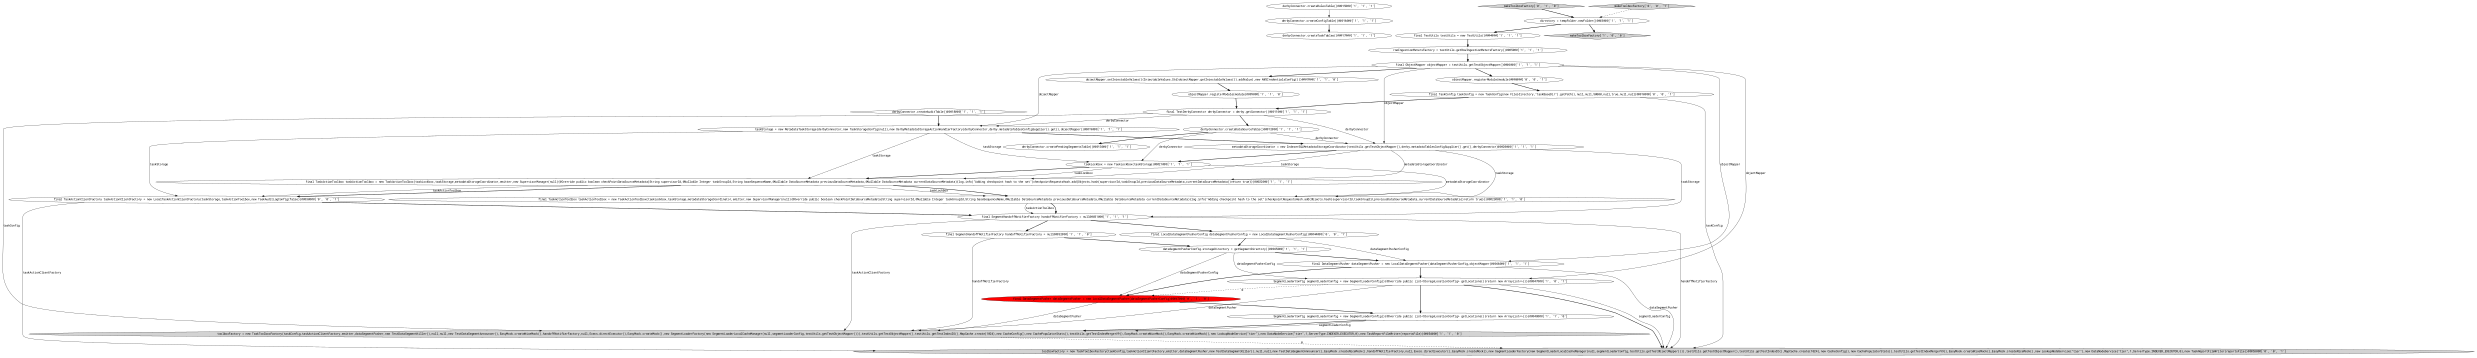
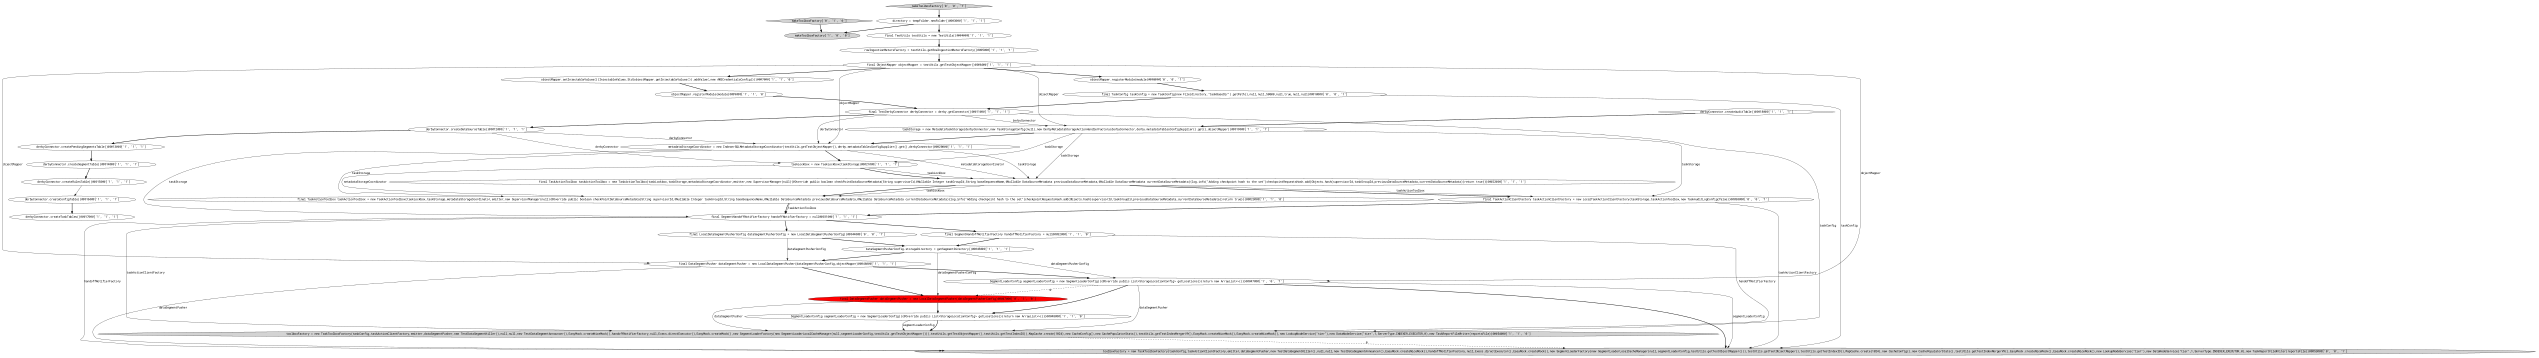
(1557, 13) -> (821, 27)
(1616, 13) -> (939, 13)
(1597, 36) -> (822, 36)
none -> (91, 165)
